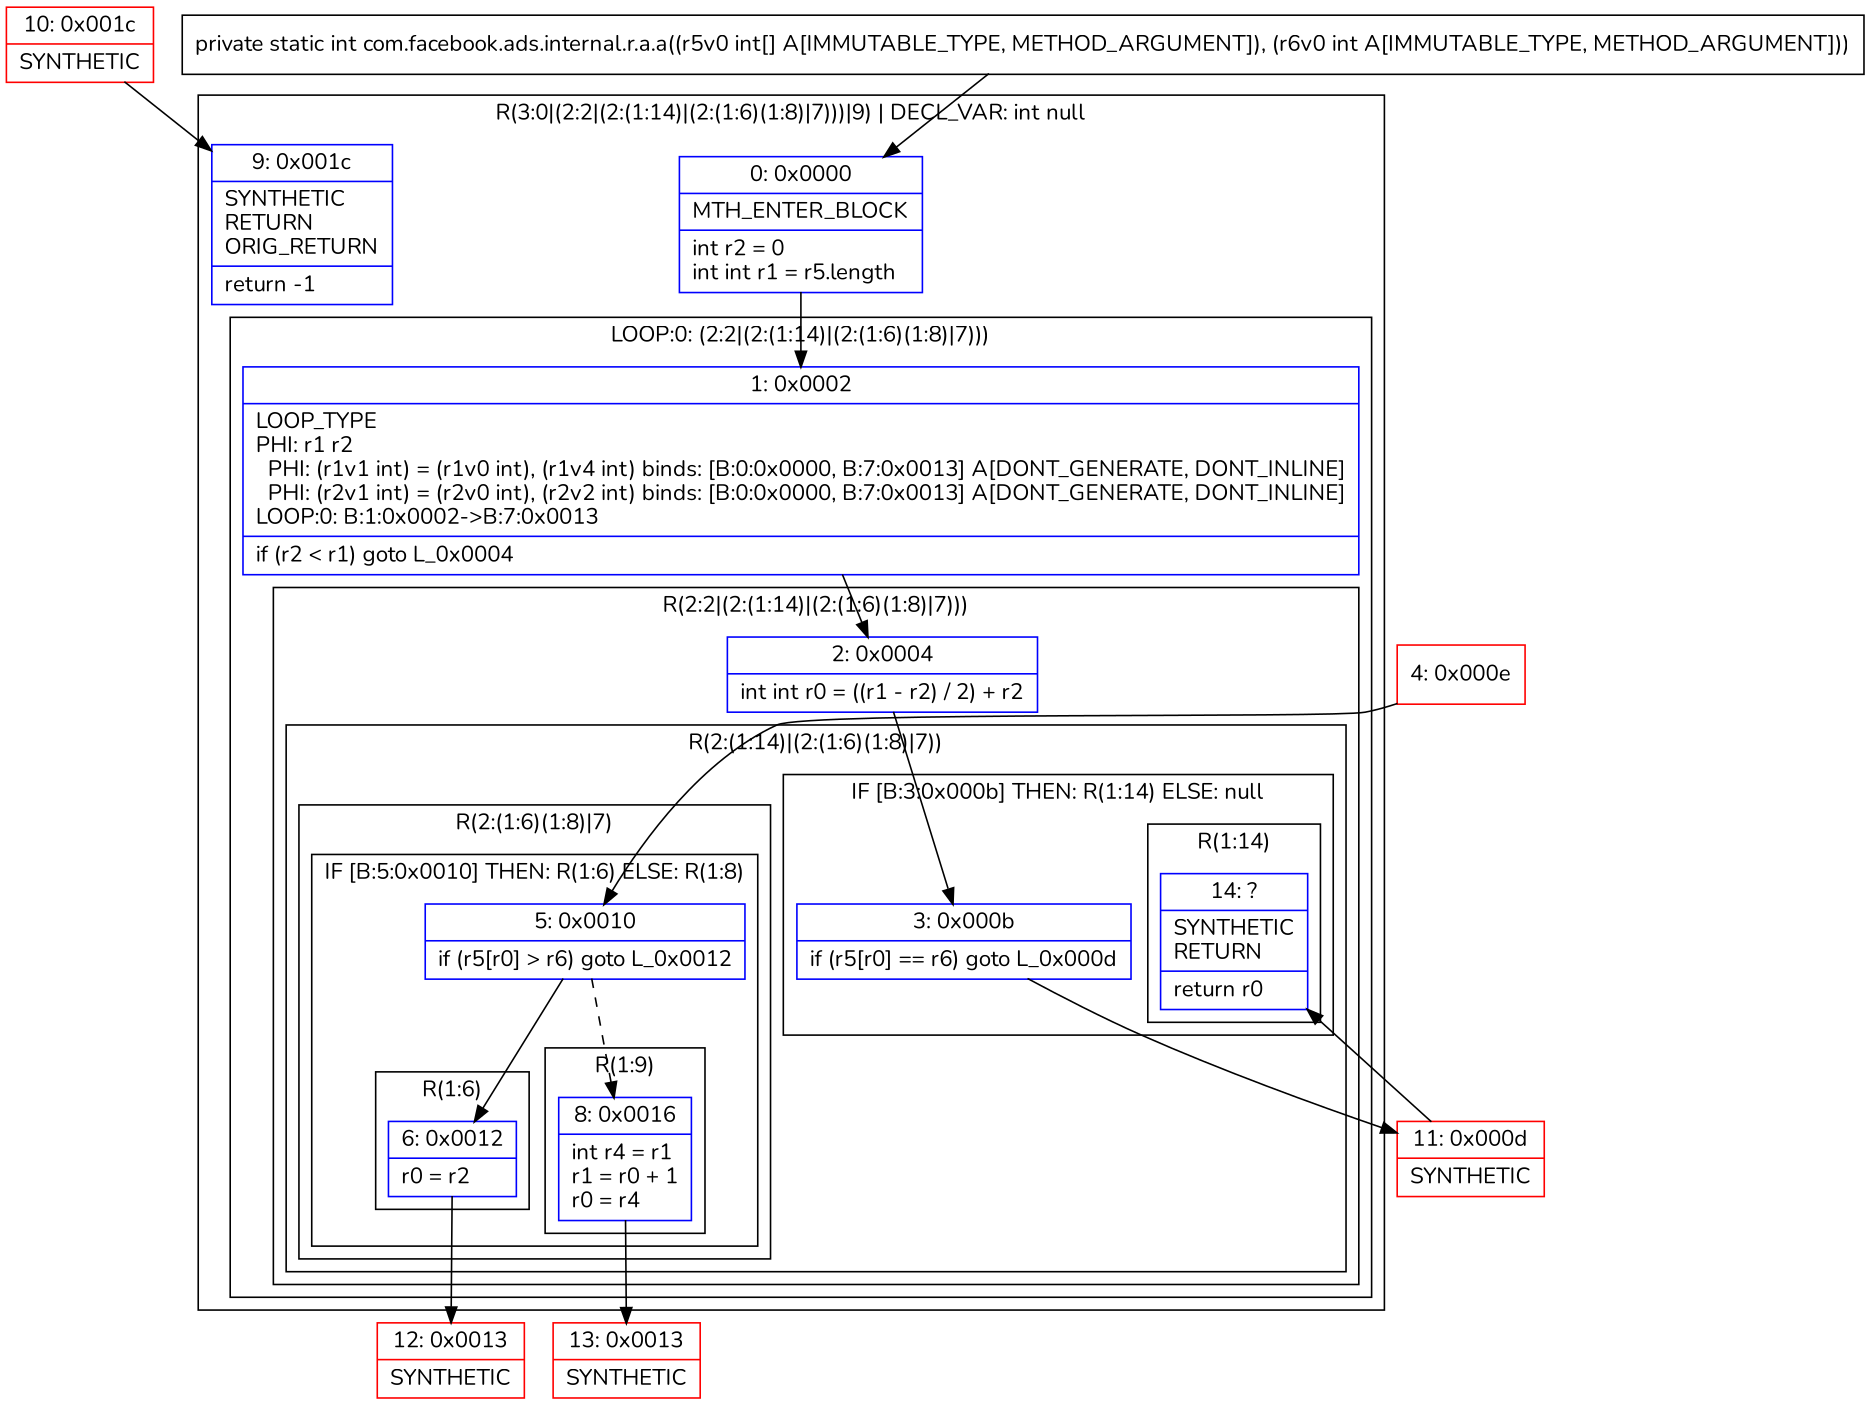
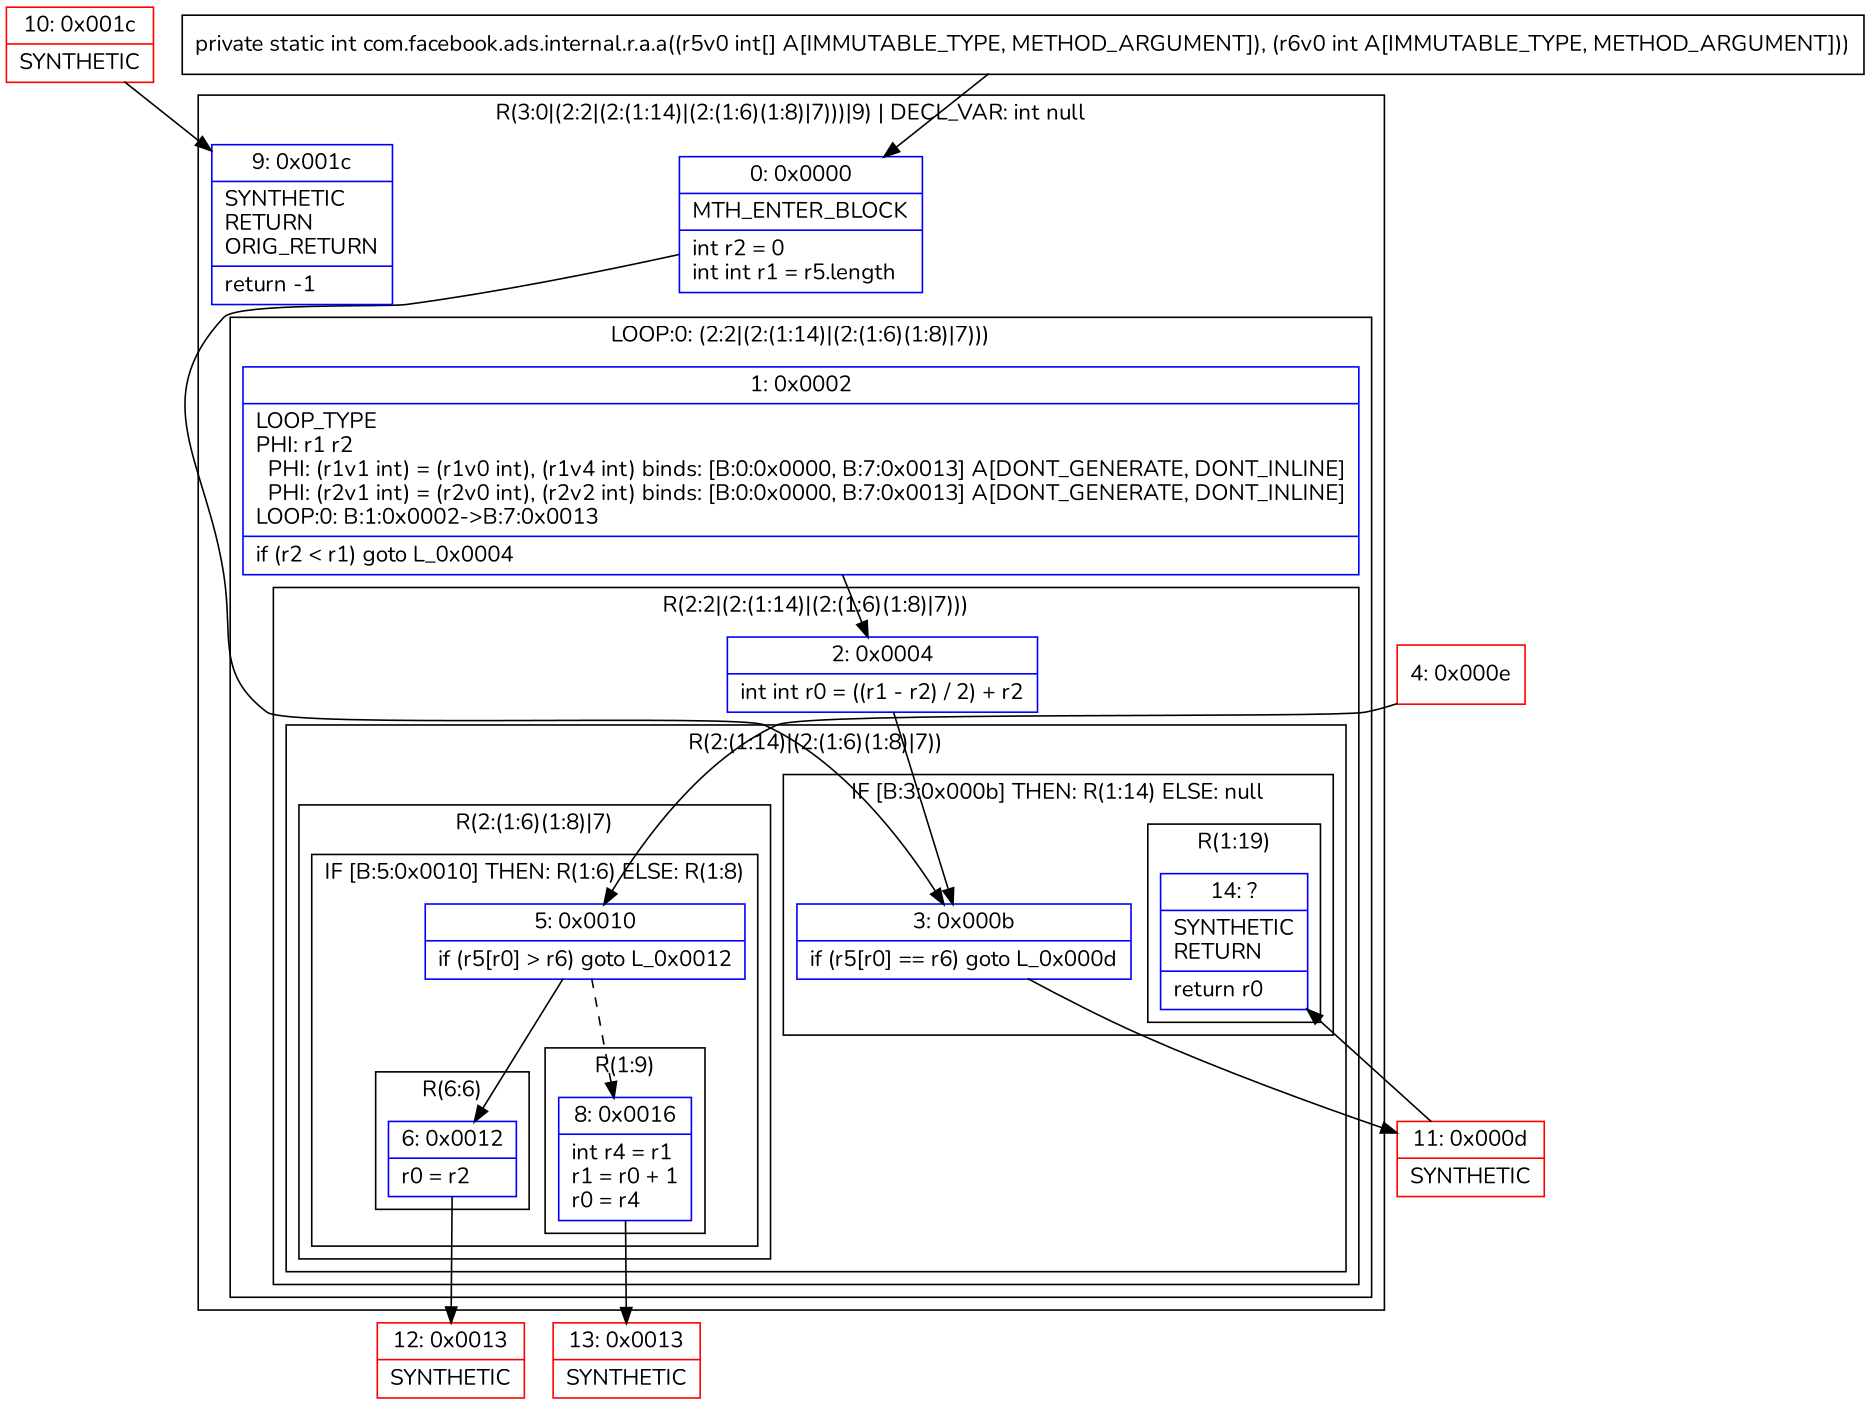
(801, 327) -> (245, 689)
(1234, 842) -> (1234, 842)
(452, 1090) -> (452, 1090)
